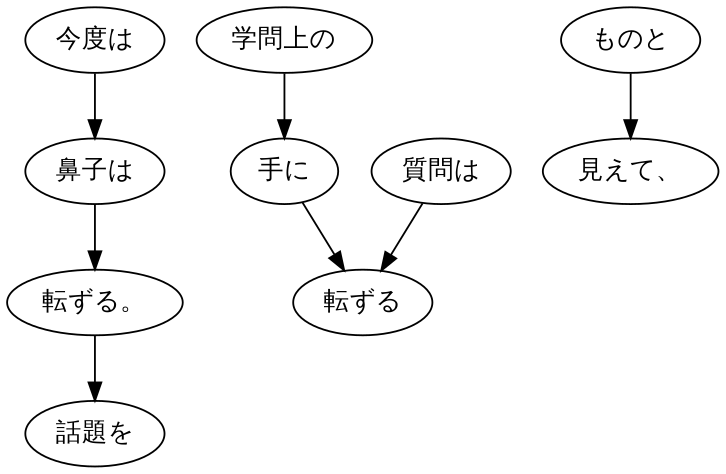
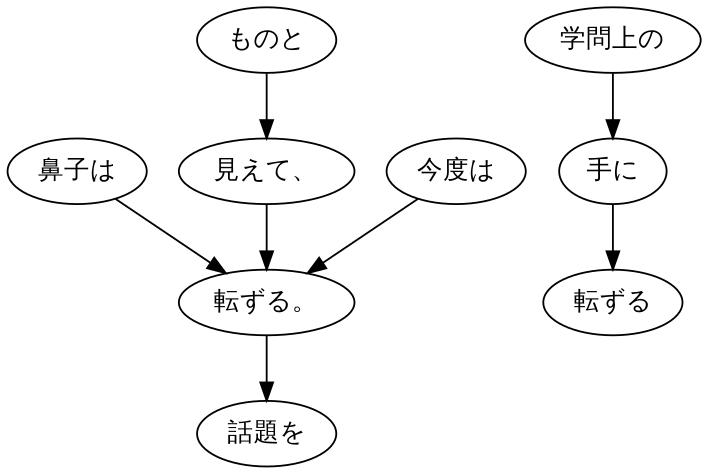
(95, 97) -> (370, 231)
(441, 171) -> none
none -> (267, 228)
